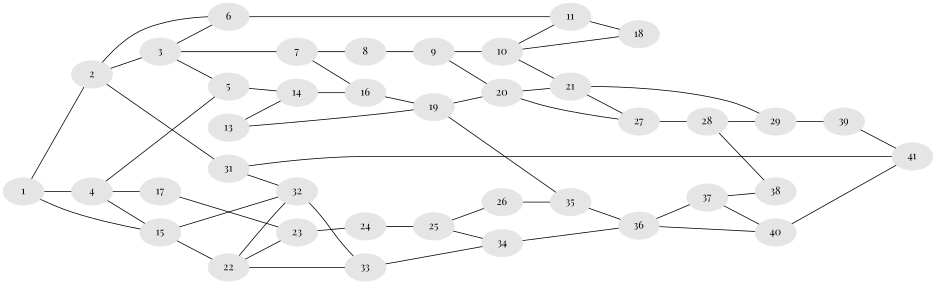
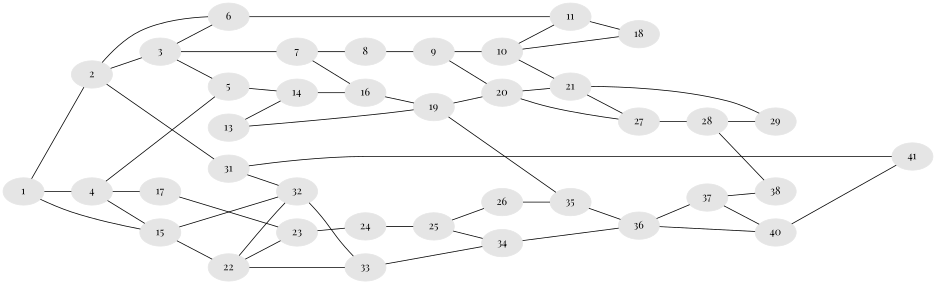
(844, 122) -> none
